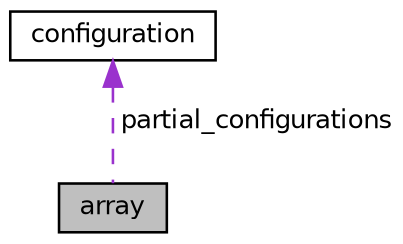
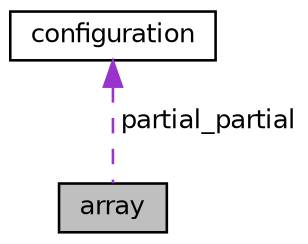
(253, 122) -> (205, 122)
